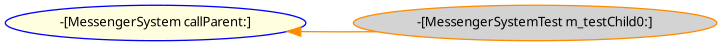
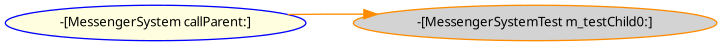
(339, 32) -> (326, 14)
